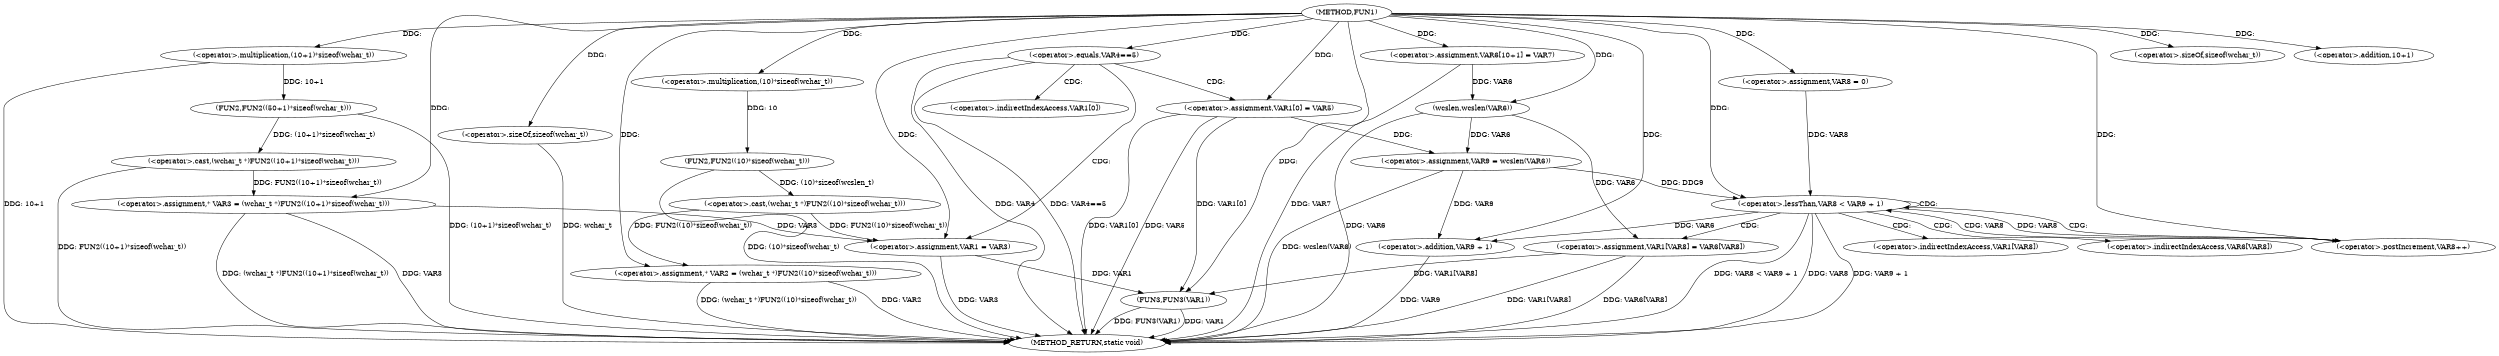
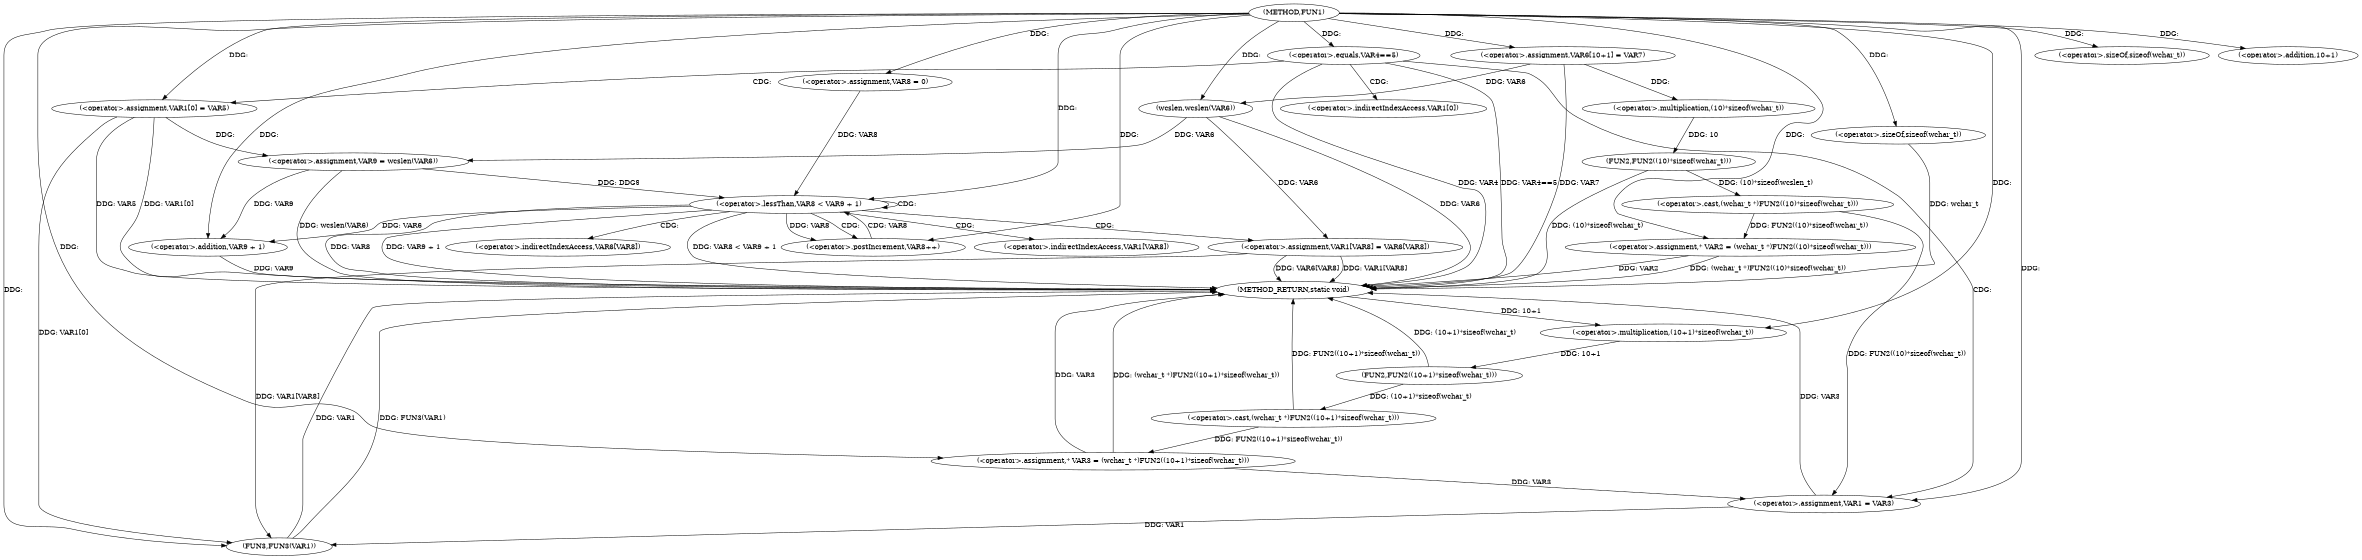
(1027, 19) -> (1628, 81)
(284, 109) -> (1429, 376)
(294, 337) -> (1471, 311)
